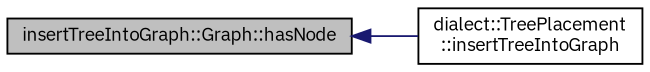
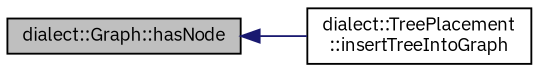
(180, 36) -> (124, 36)
